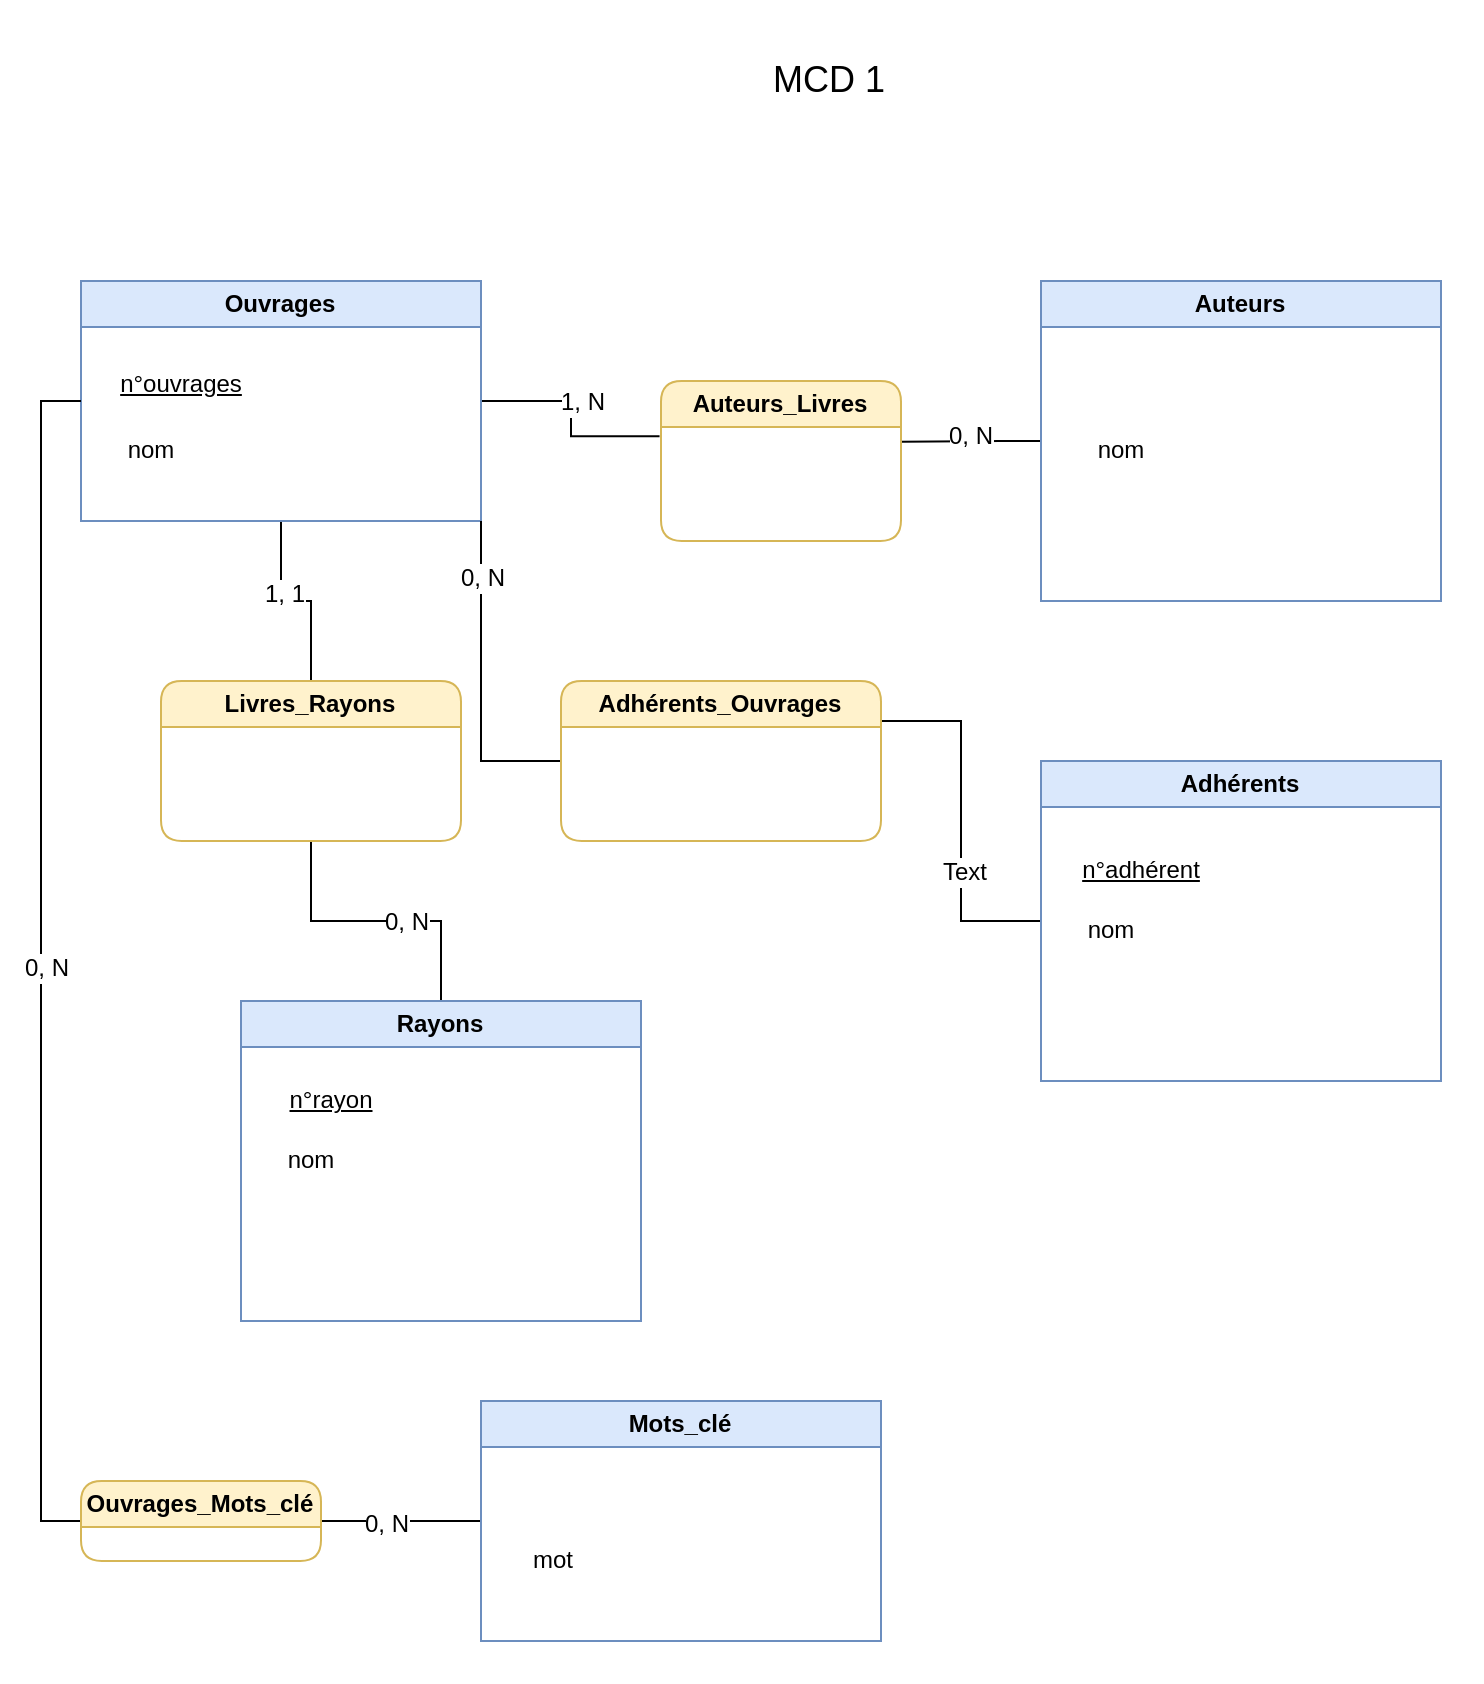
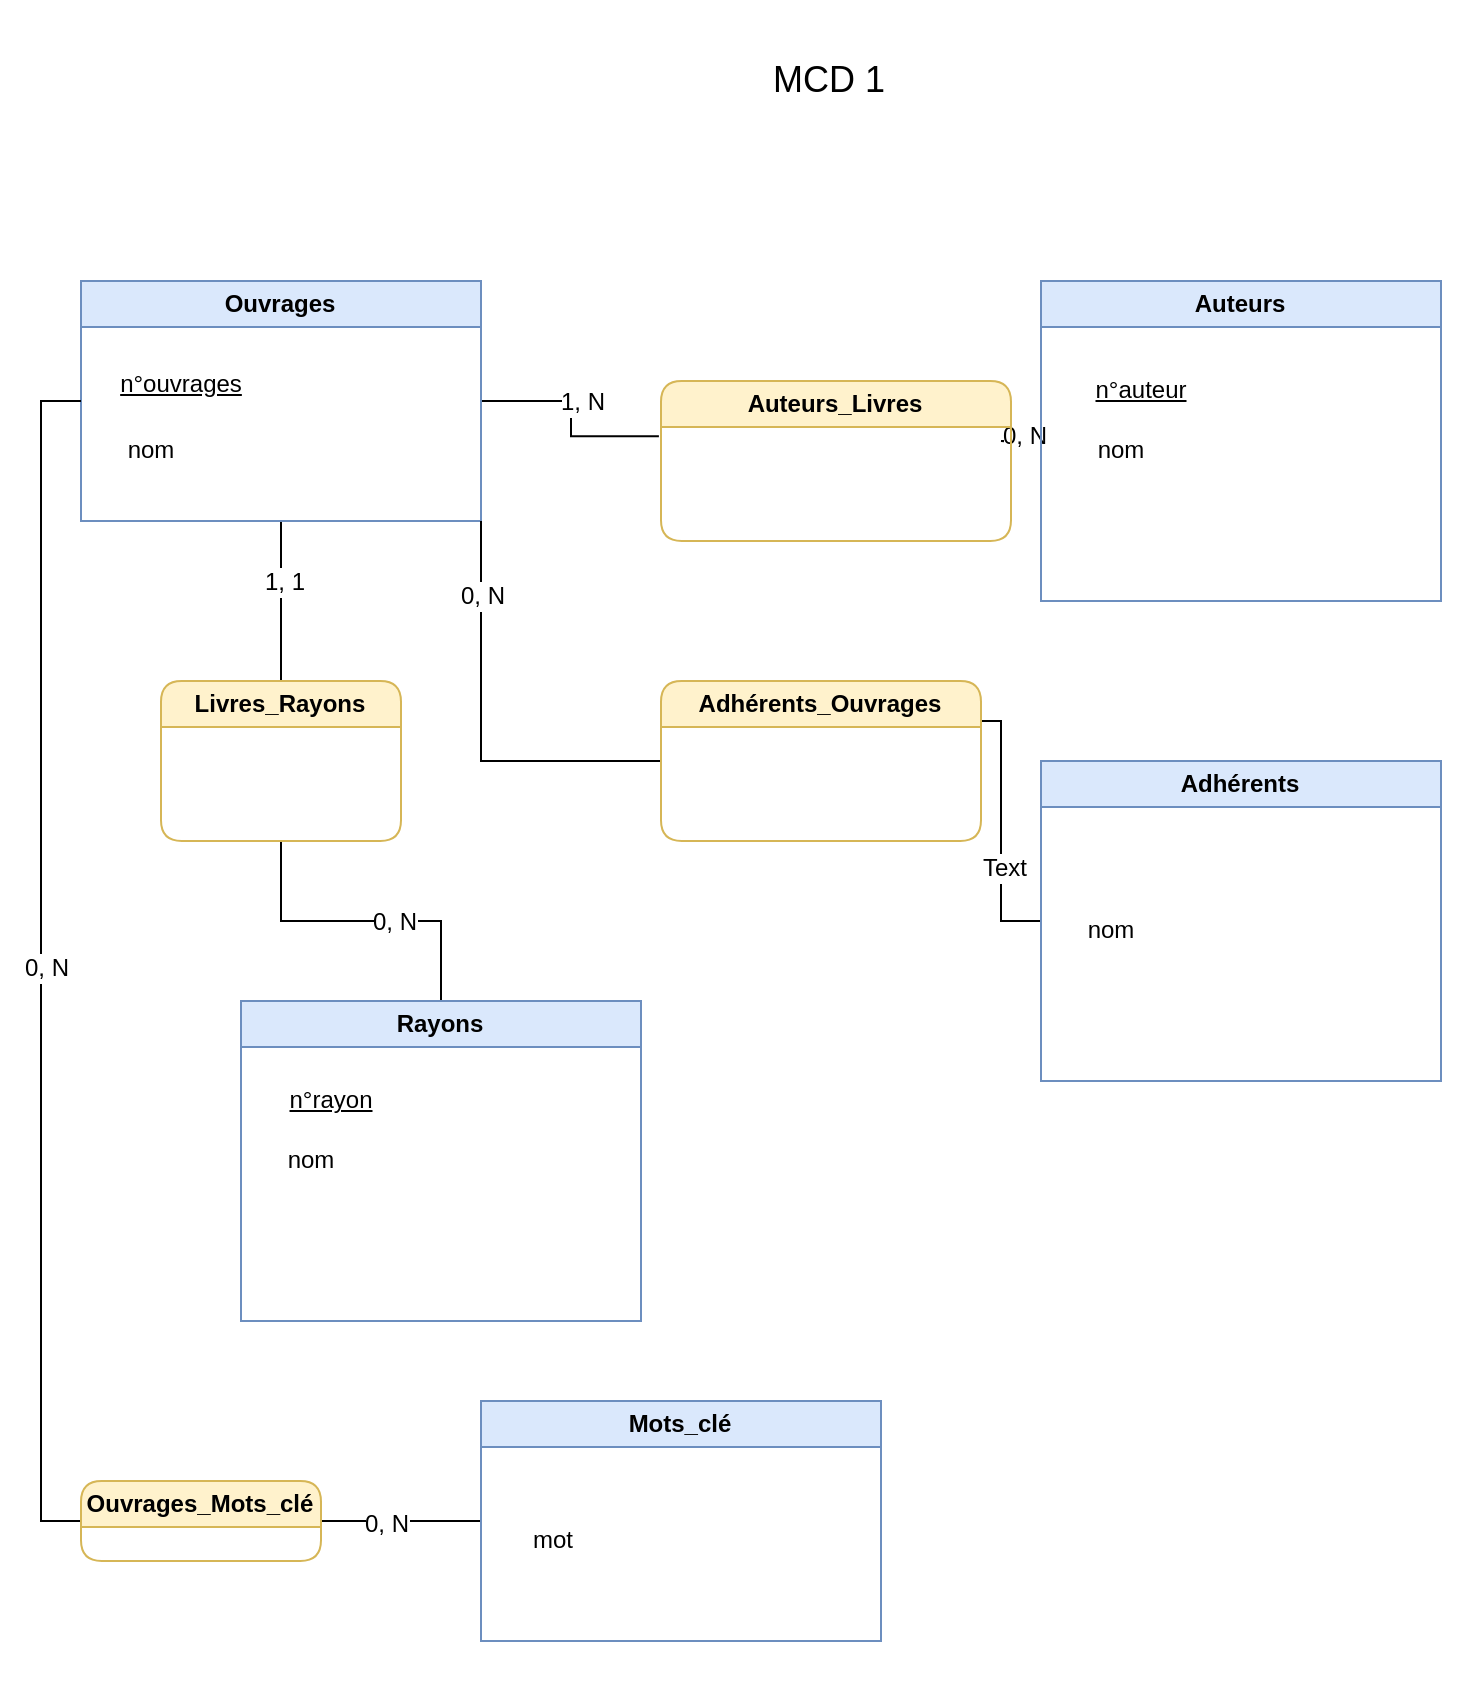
none -> (1141, 391)
(781, 461) -> (836, 461)
(311, 761) -> (281, 761)
(721, 761) -> (821, 761)
(1141, 871) -> none
(553, 1561) -> (553, 1541)
